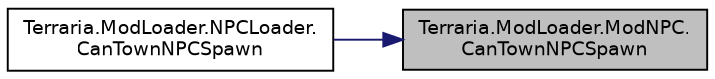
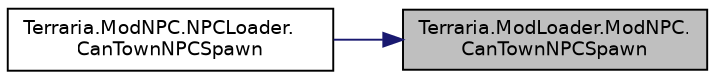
(170, 40) -> (170, 40)
